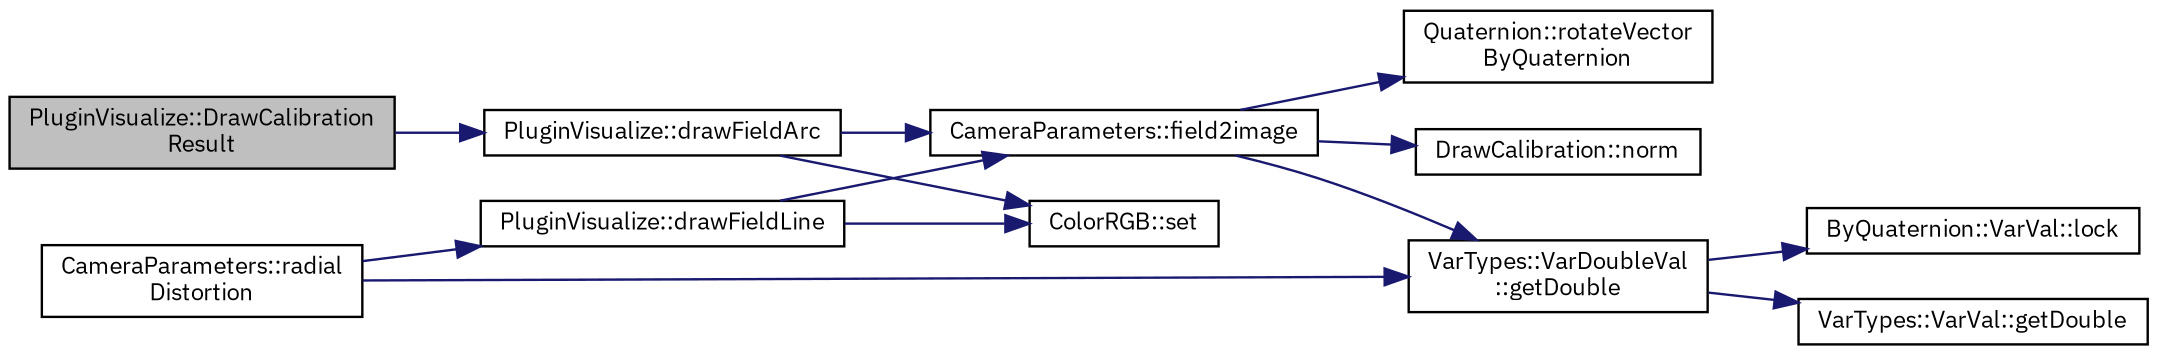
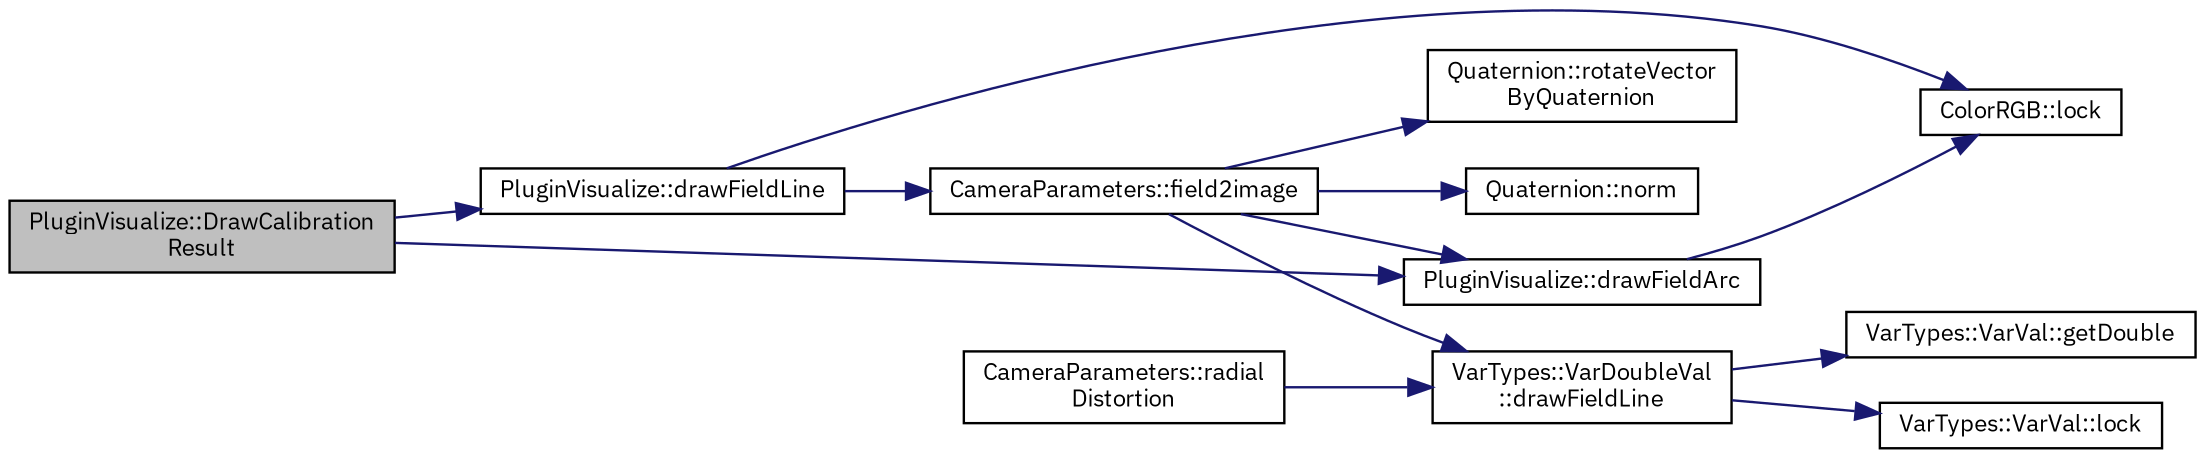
(873, 133) -> (1341, 234)
(1558, 152) -> (1582, 191)
(1124, 224) -> (2021, 112)
(1973, 231) -> (2021, 426)
(410, 255) -> (426, 215)
(1558, 276) -> (1582, 387)
